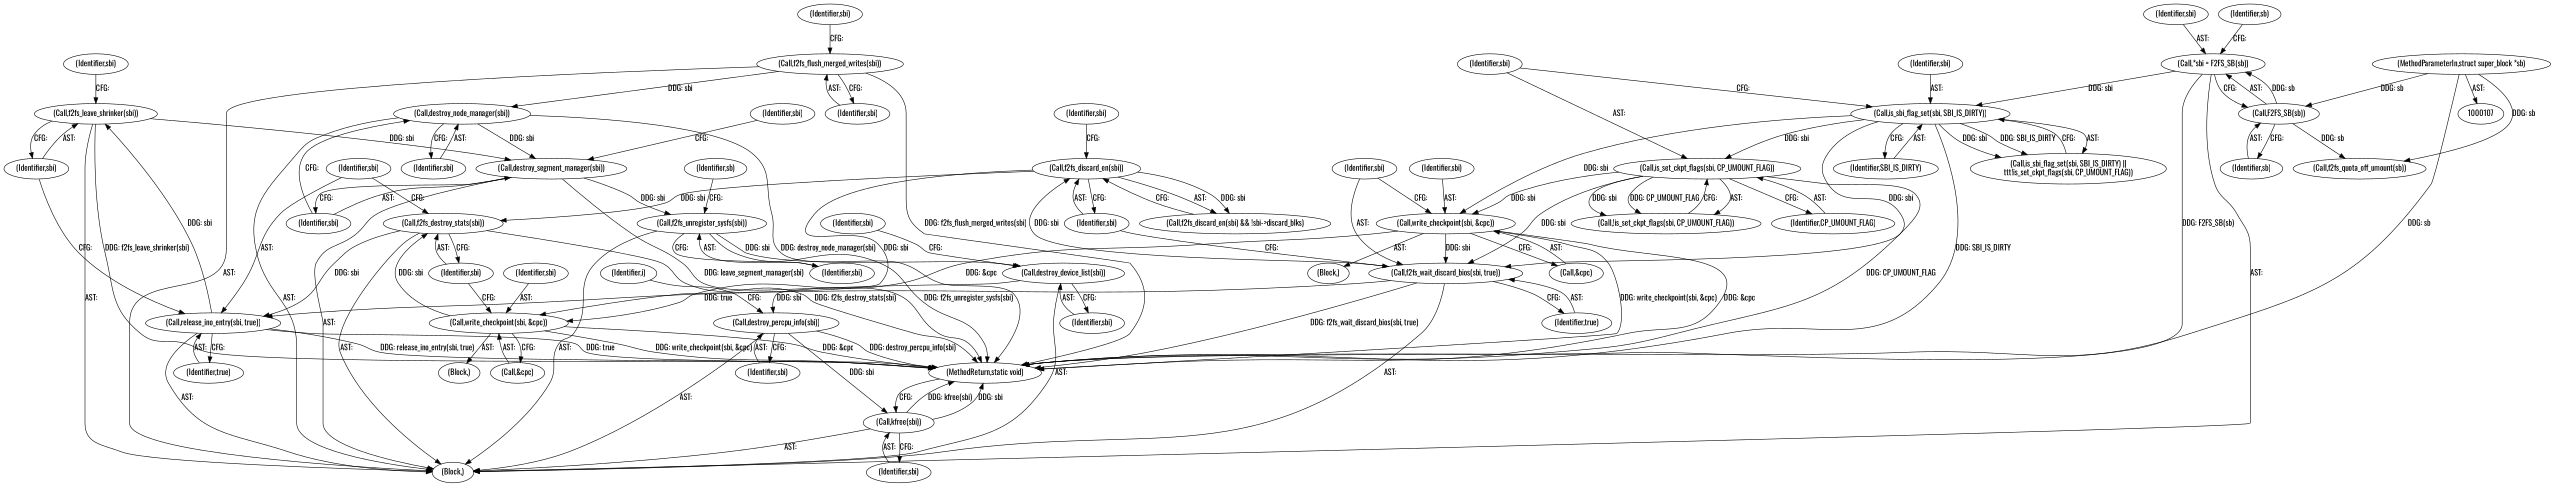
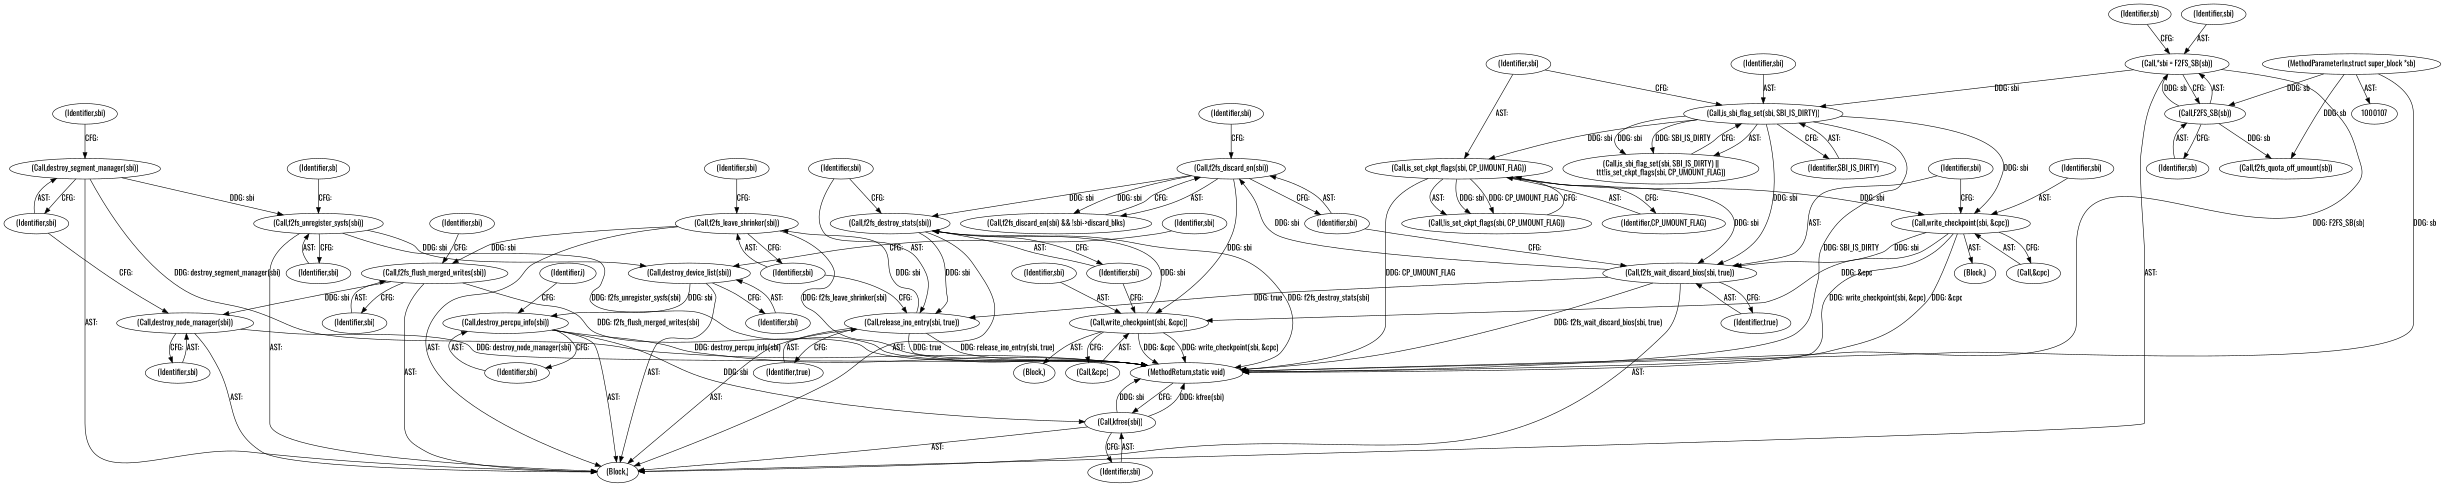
(310, 134) -> (565, 234)
(504, 140) -> none
(754, 273) -> (227, 273)
